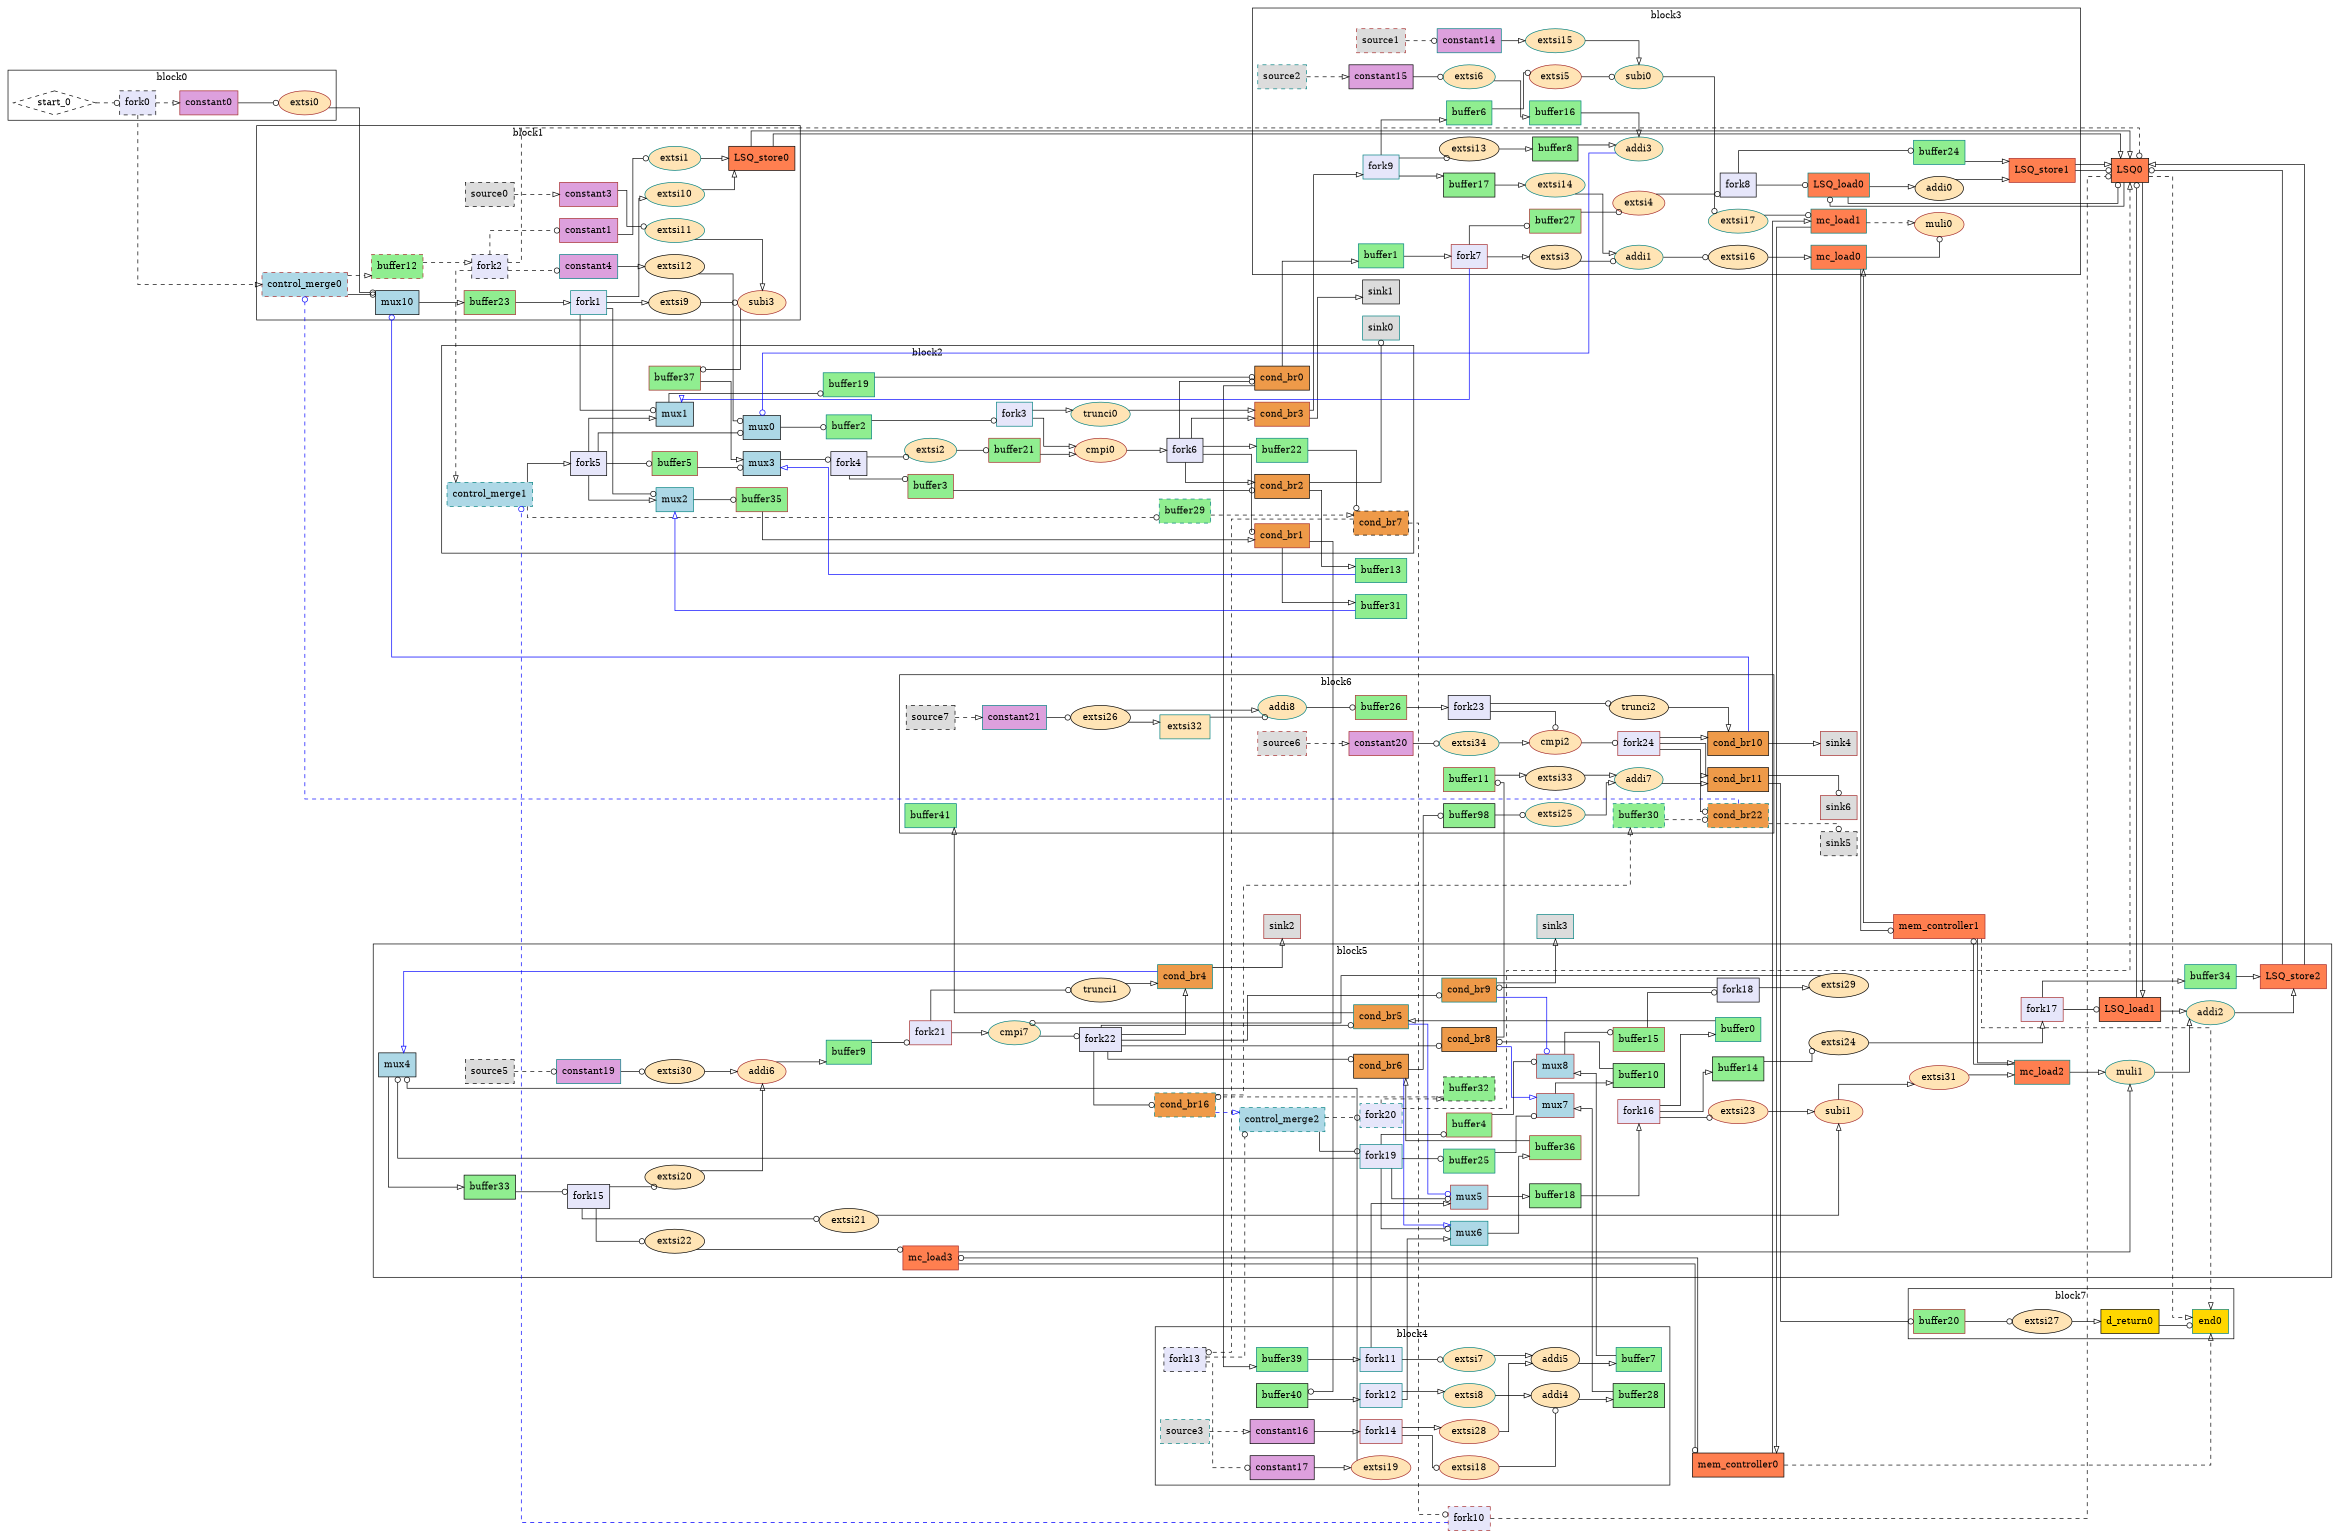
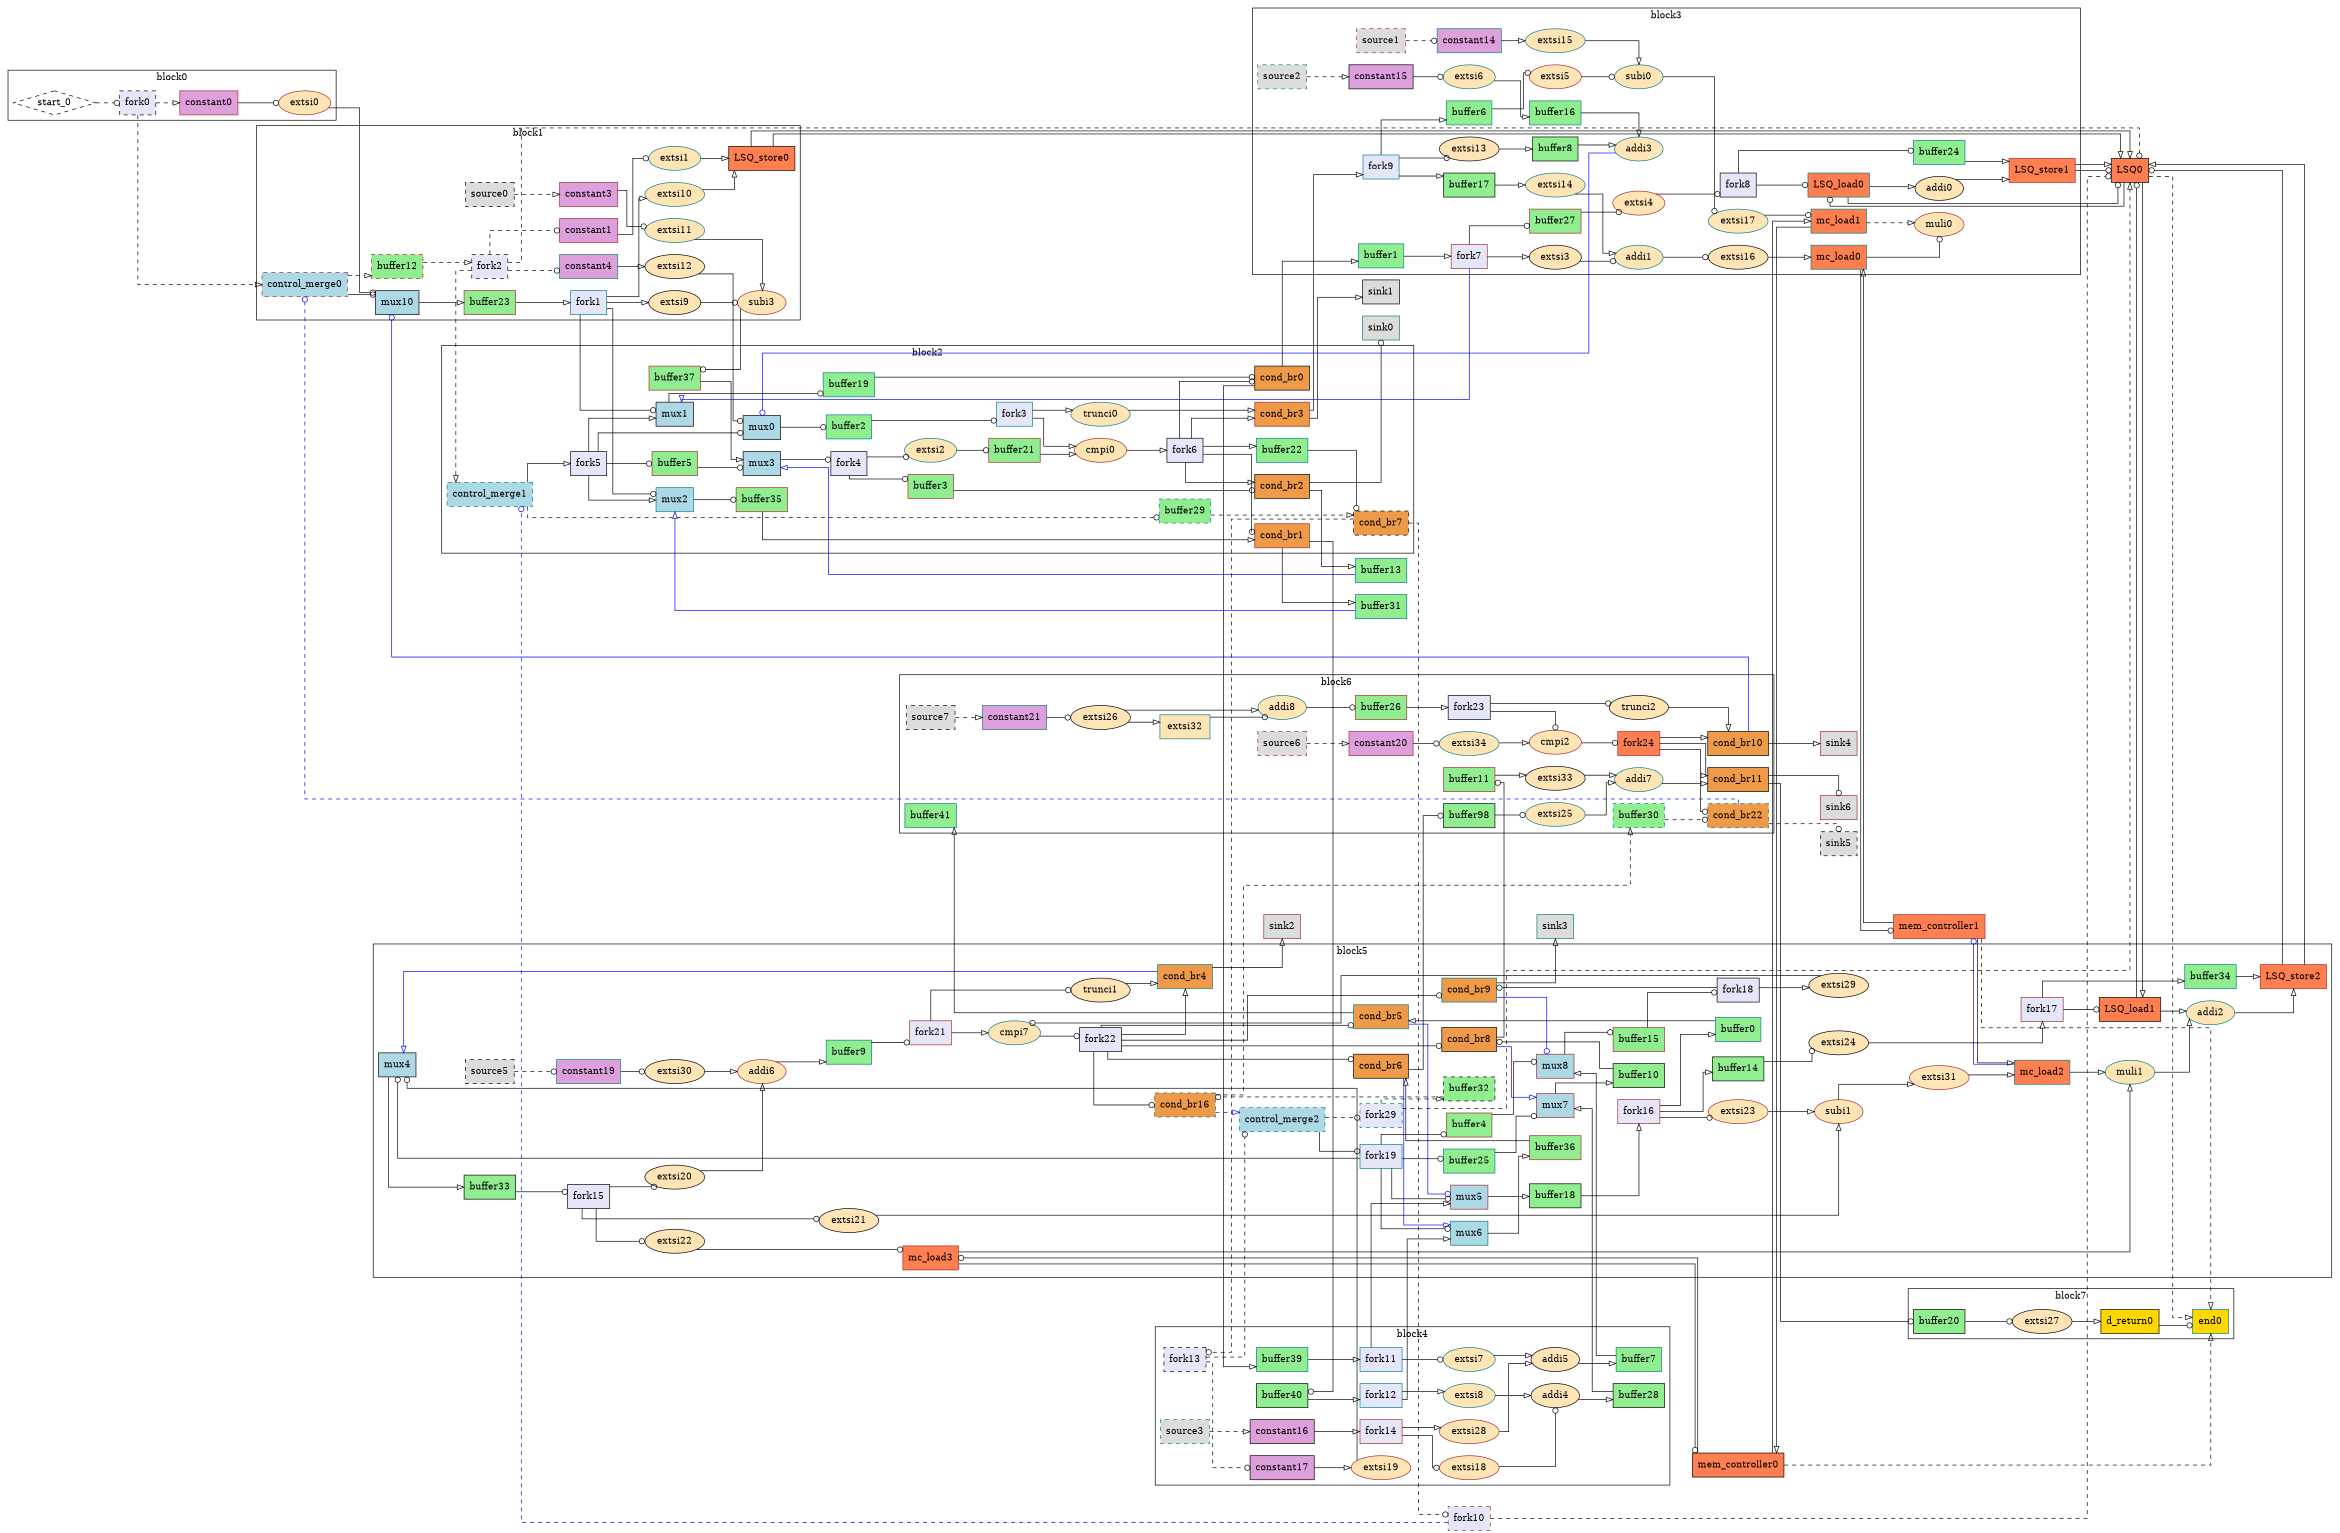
(1639, 744) -> (1639, 744)
(1974, 1024) -> (1974, 1024)
(1381, 1116) -> (1381, 1116)
(1939, 1321) -> (1939, 1321)
